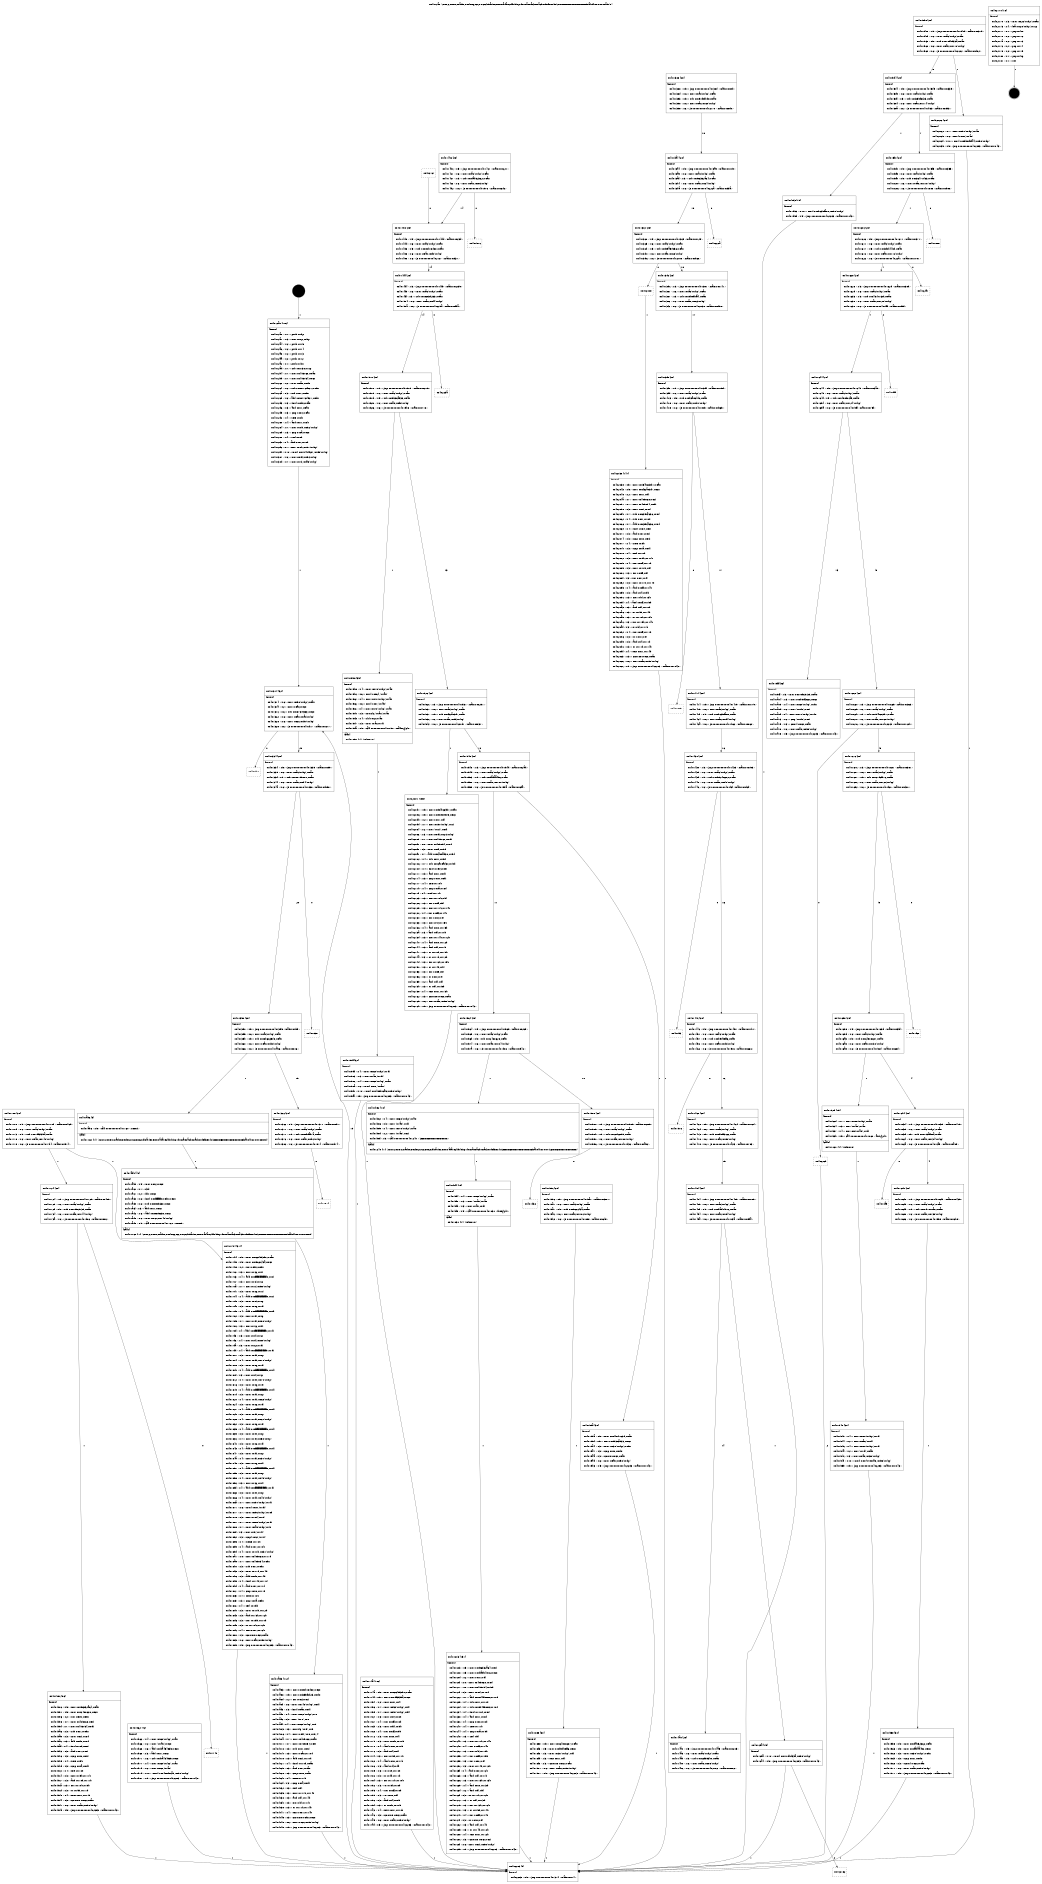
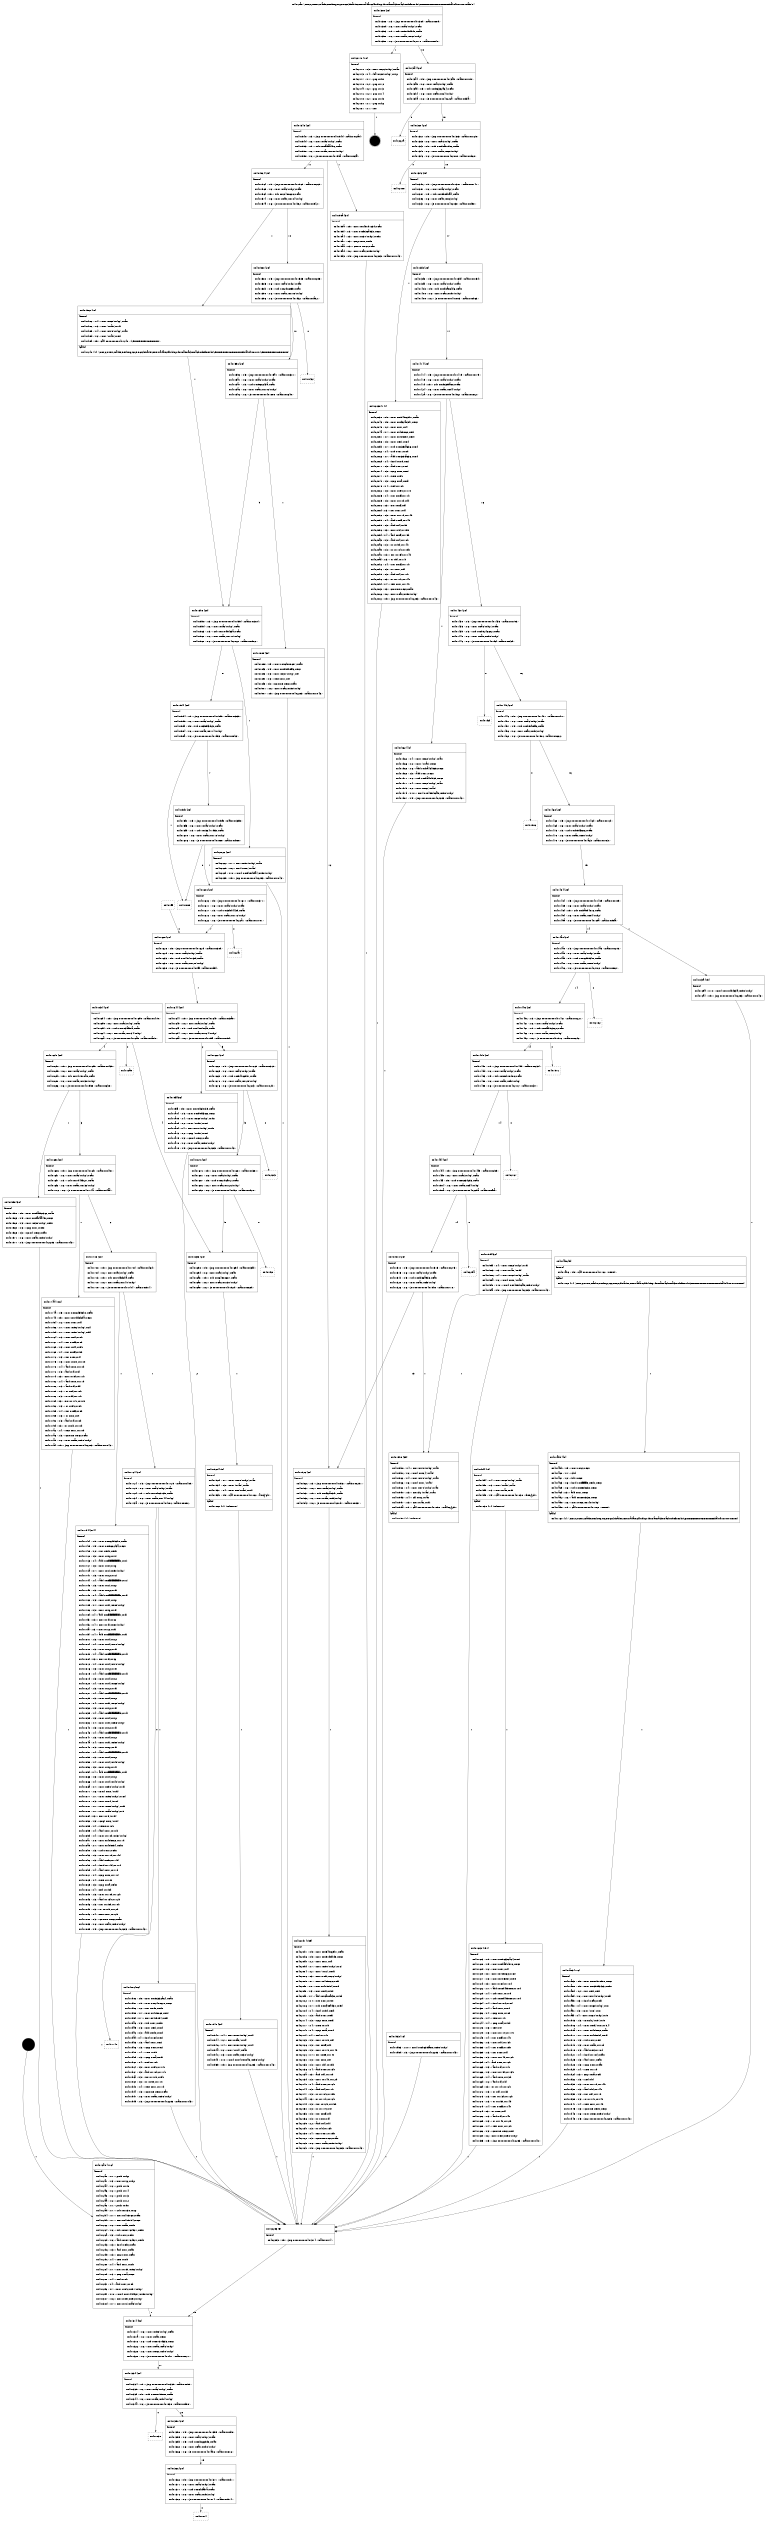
none -> (394, 49)
(867, 154) -> (168, 818)
(429, 200) -> (509, 1130)
none -> (293, 331)
(887, 349) -> (174, 921)
(646, 382) -> (401, 301)
none -> (244, 502)
(837, 570) -> (202, 1047)
none -> (442, 571)
(676, 709) -> none
(472, 740) -> (328, 814)
(254, 772) -> none
(377, 899) -> (442, 1364)
none -> (568, 987)
(898, 1080) -> (160, 1151)
(218, 1083) -> none
(475, 1167) -> (205, 481)
none -> (80, 1175)
(826, 1632) -> (196, 1705)
(814, 1816) -> (591, 995)
